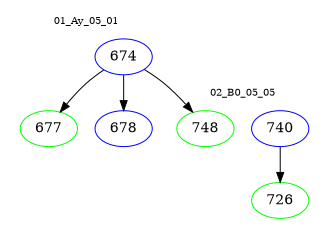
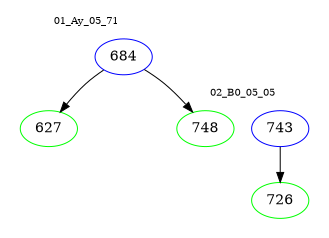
(86, 21) -> (86, 21)
(124, 57) -> (124, 57)
(49, 129) -> (49, 129)
(124, 129) -> none
(280, 129) -> (280, 129)
